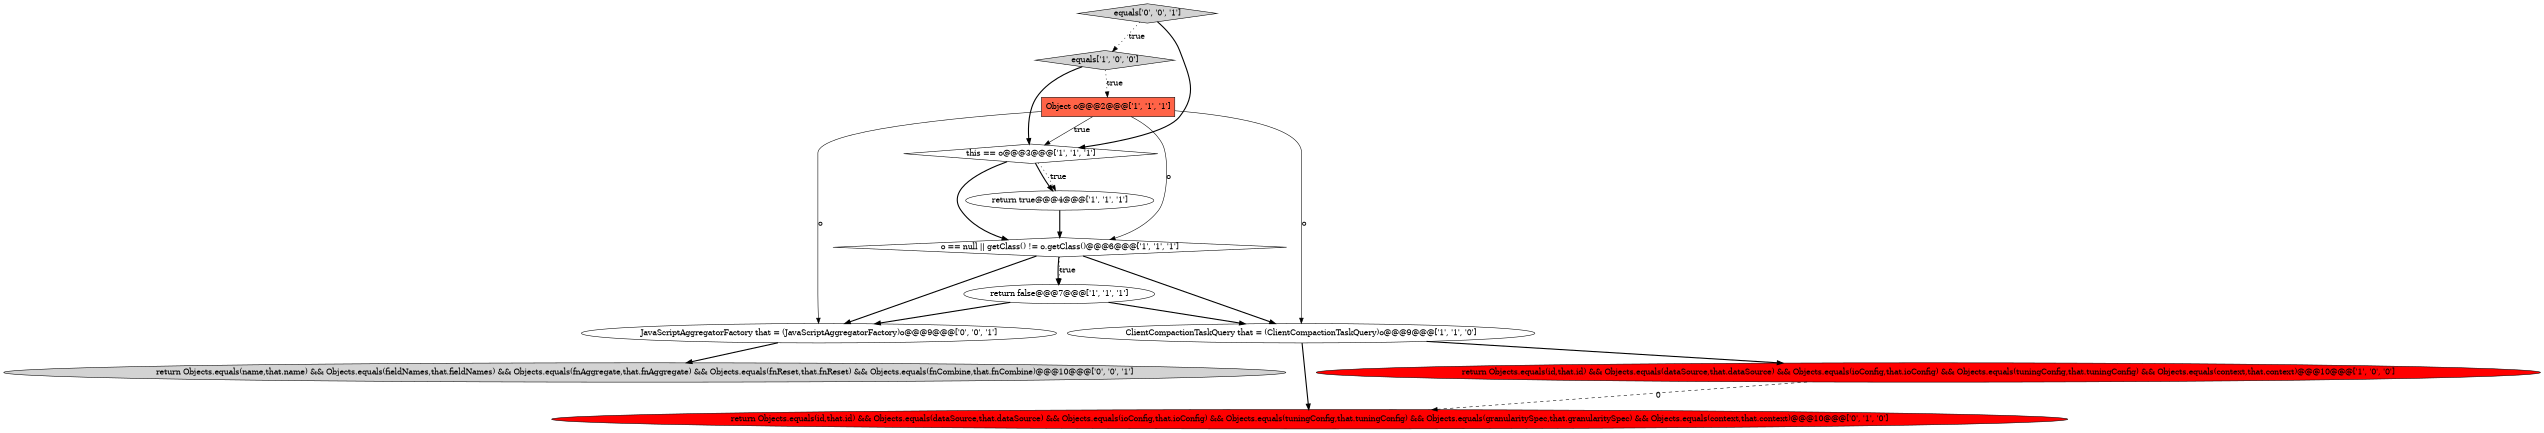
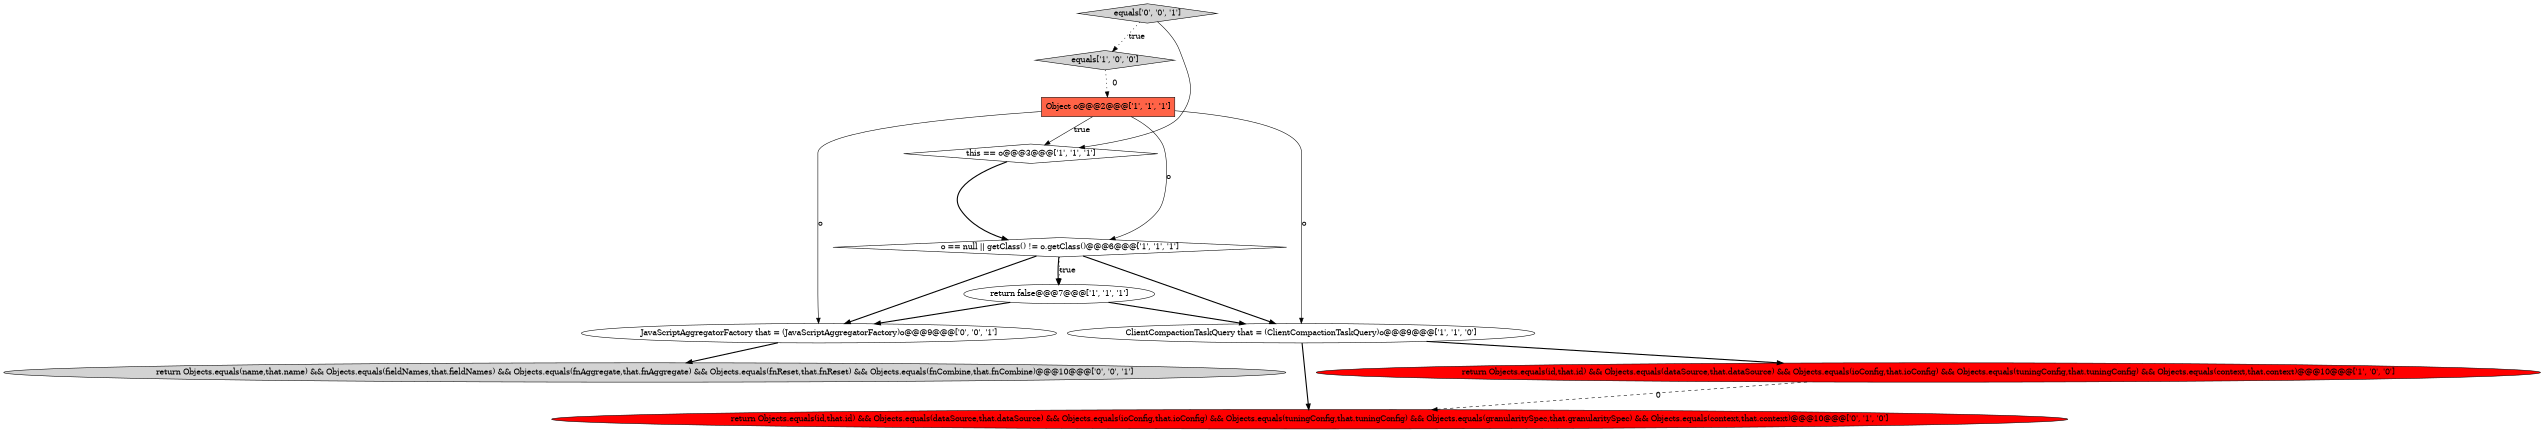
(1115, 84) -> (1115, 84)
(1041, 92) -> none
(1178, 118) -> (1178, 118)
(1060, 200) -> none
